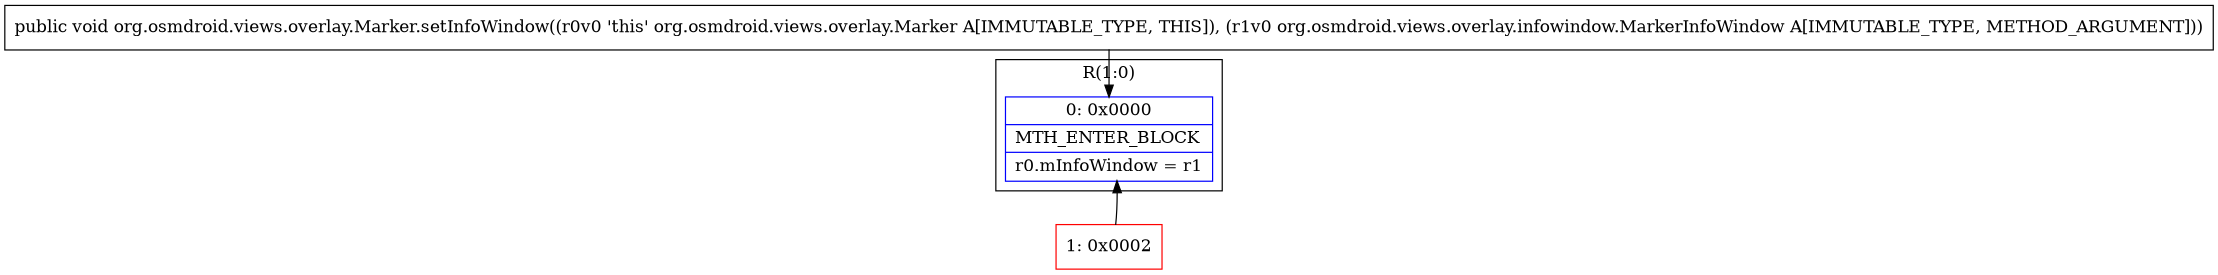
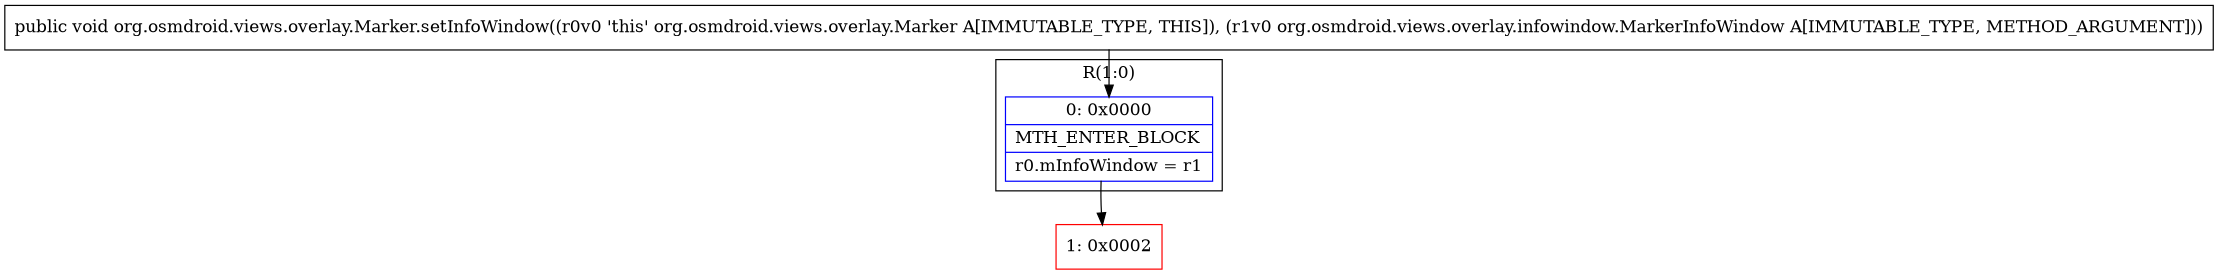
(1117, 209) -> (1101, 198)
